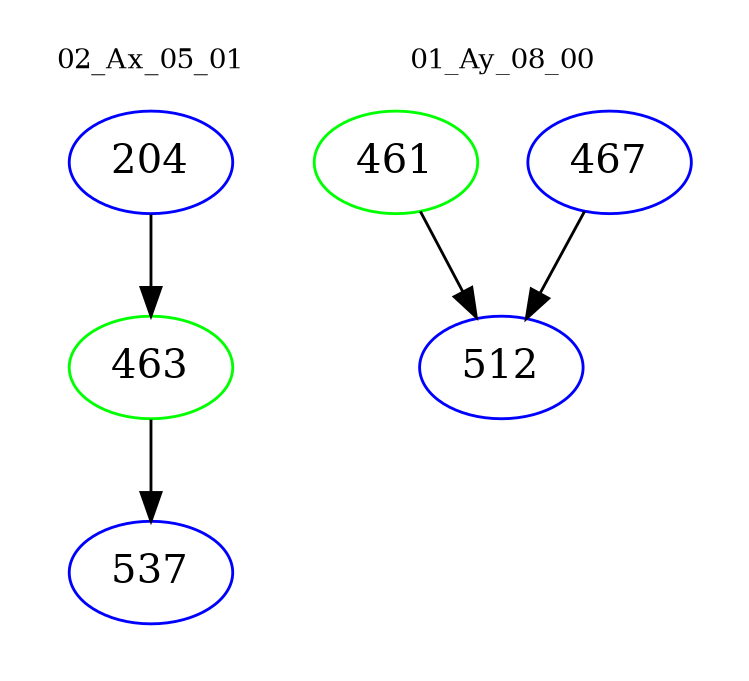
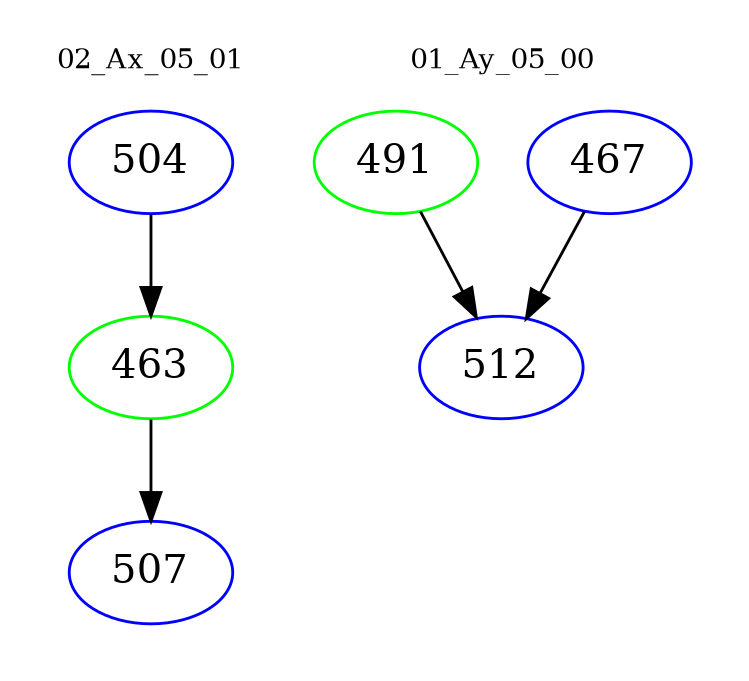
(503, 61) -> (503, 61)
(151, 162) -> (151, 162)
(396, 162) -> (396, 162)
(151, 573) -> (151, 573)
